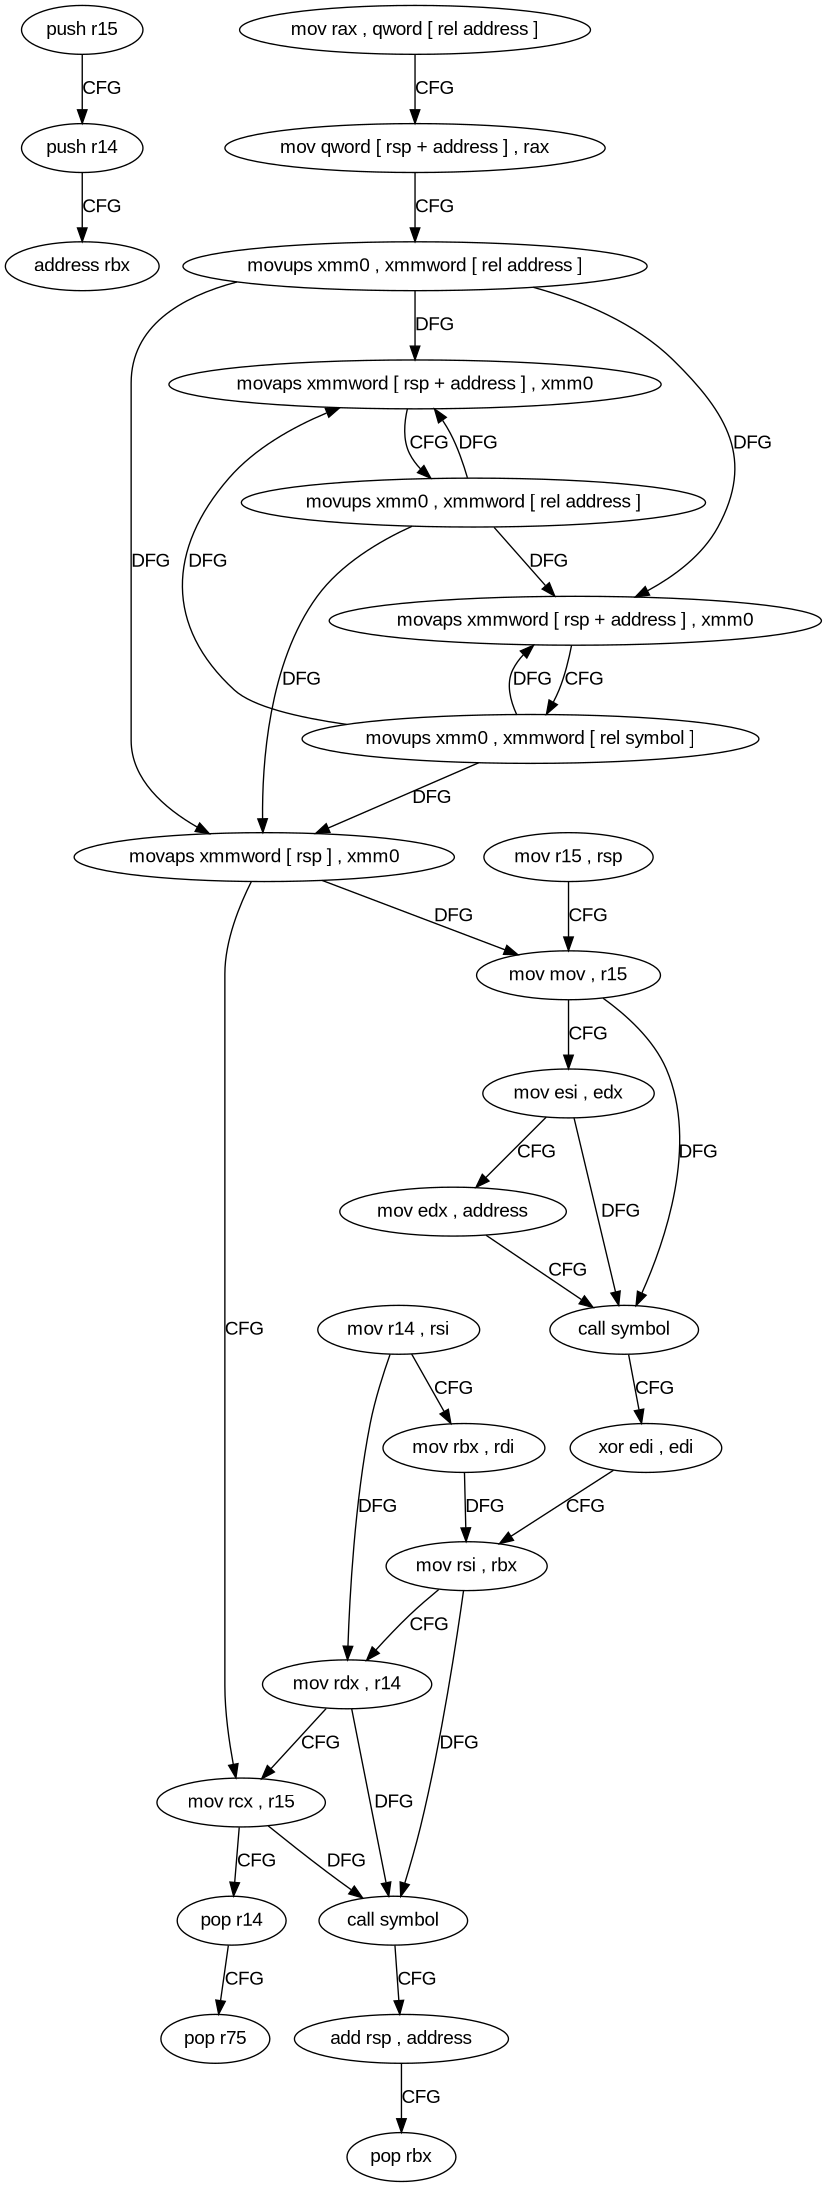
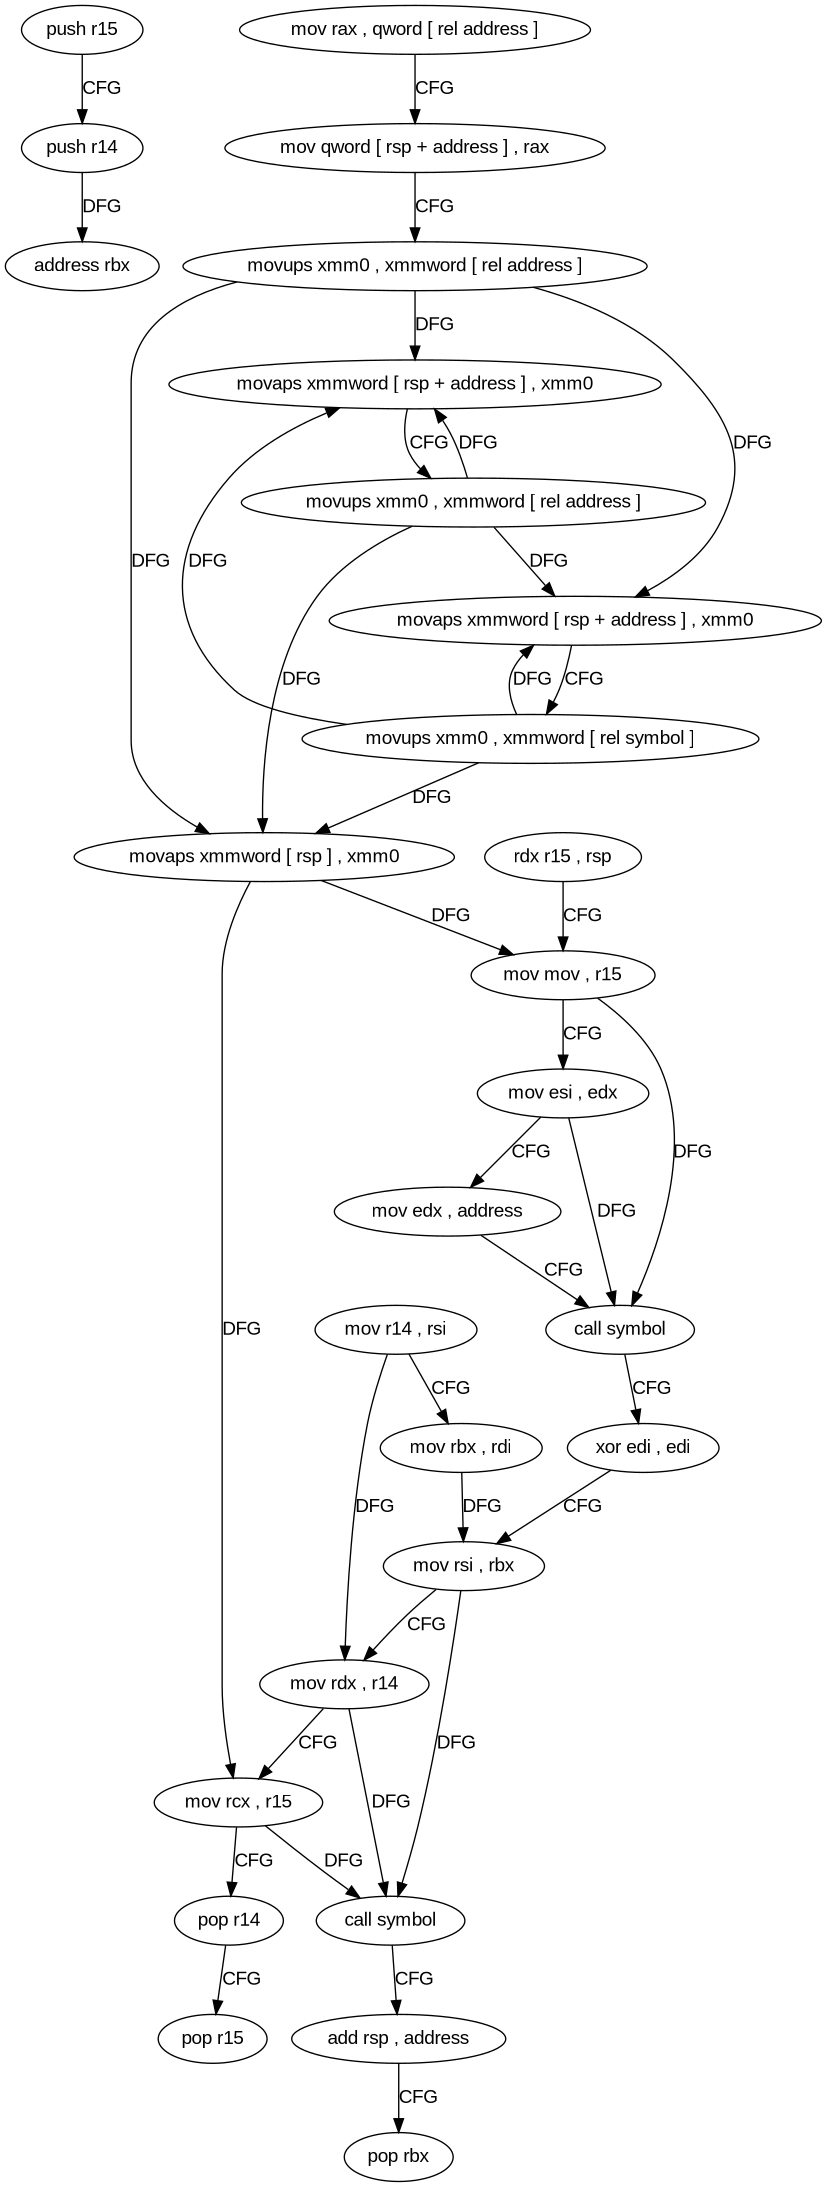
(103, 207) -> (103, 207)
(569, 857) -> (563, 857)
(245, 1330) -> (243, 1330)
(215, 2039) -> (213, 2039)
